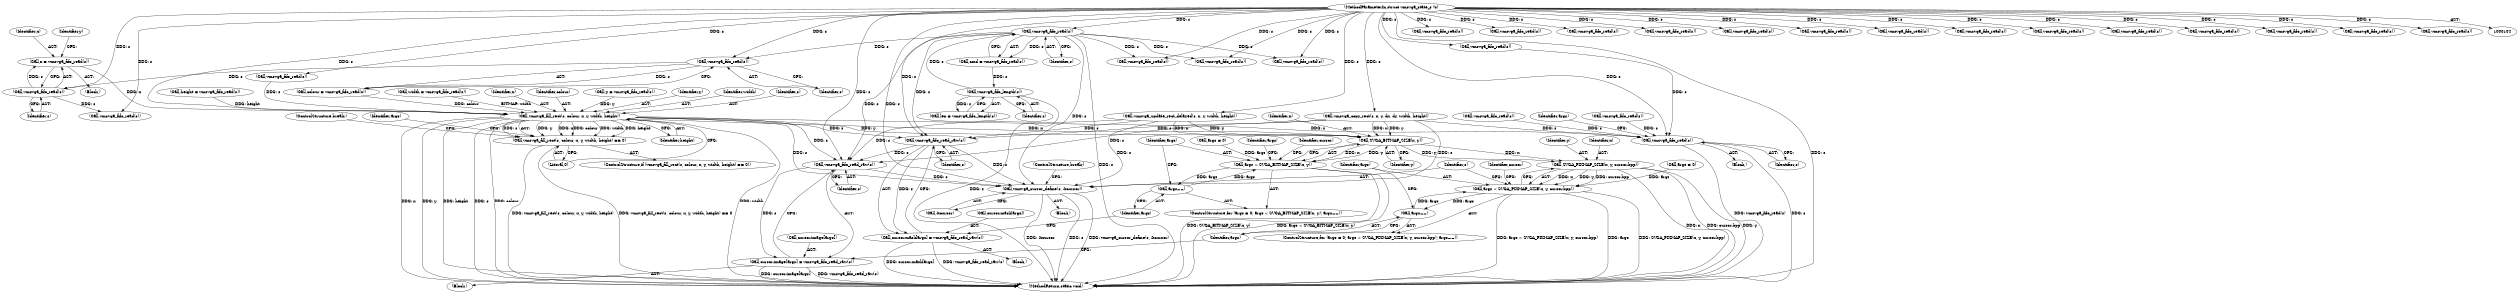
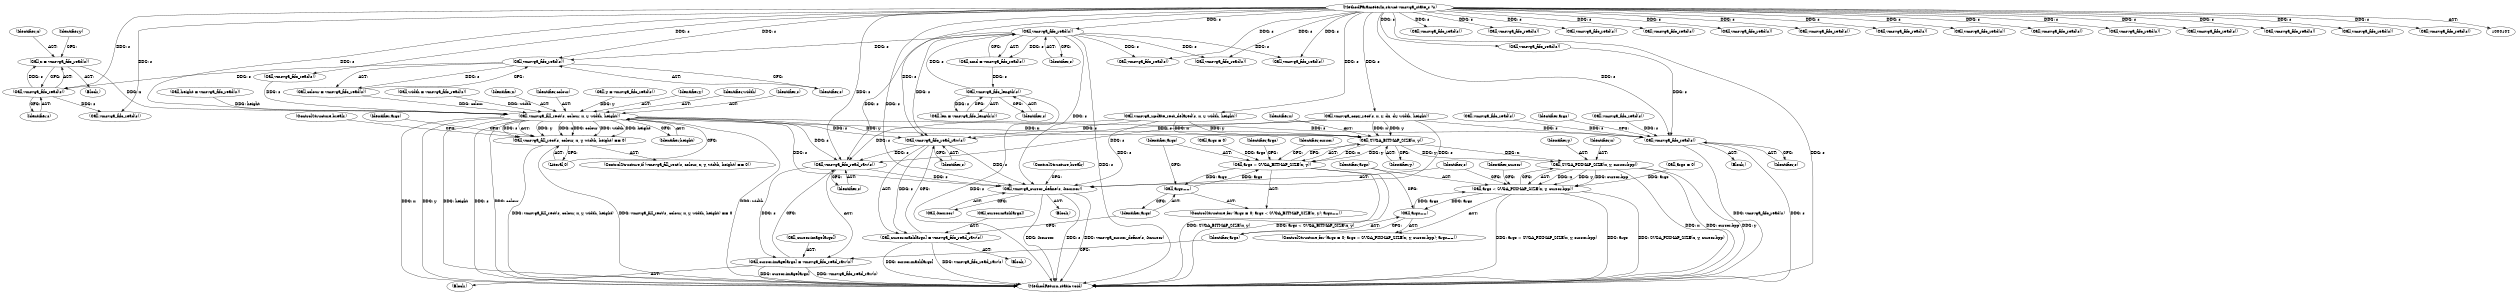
(516, 104) -> (520, 104)
